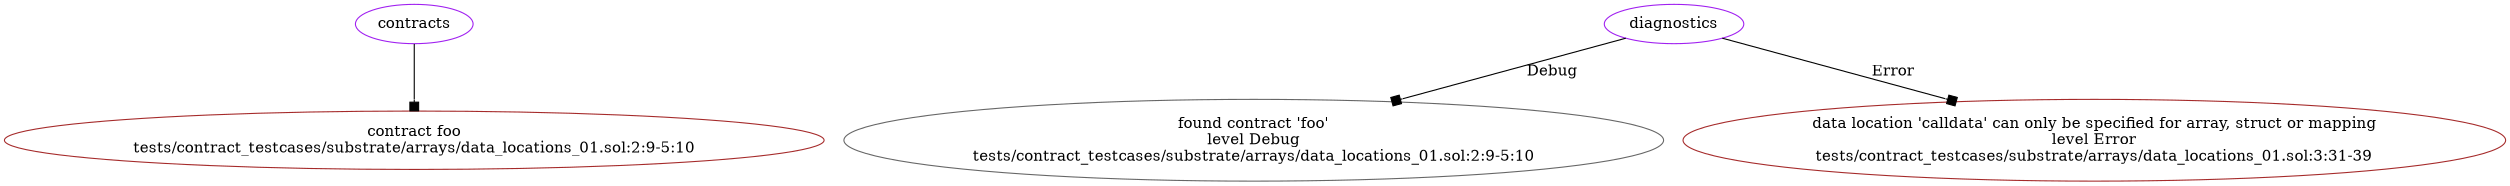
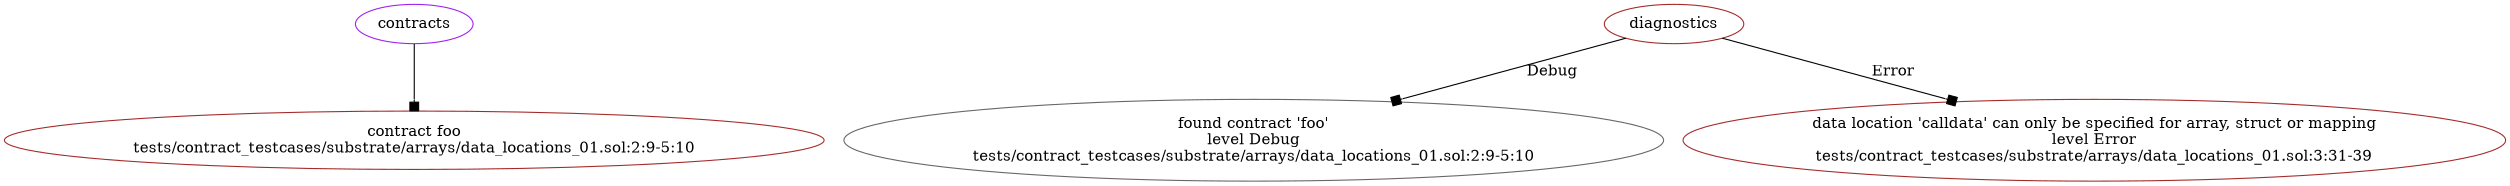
(1674, 24) -> (1674, 24)
